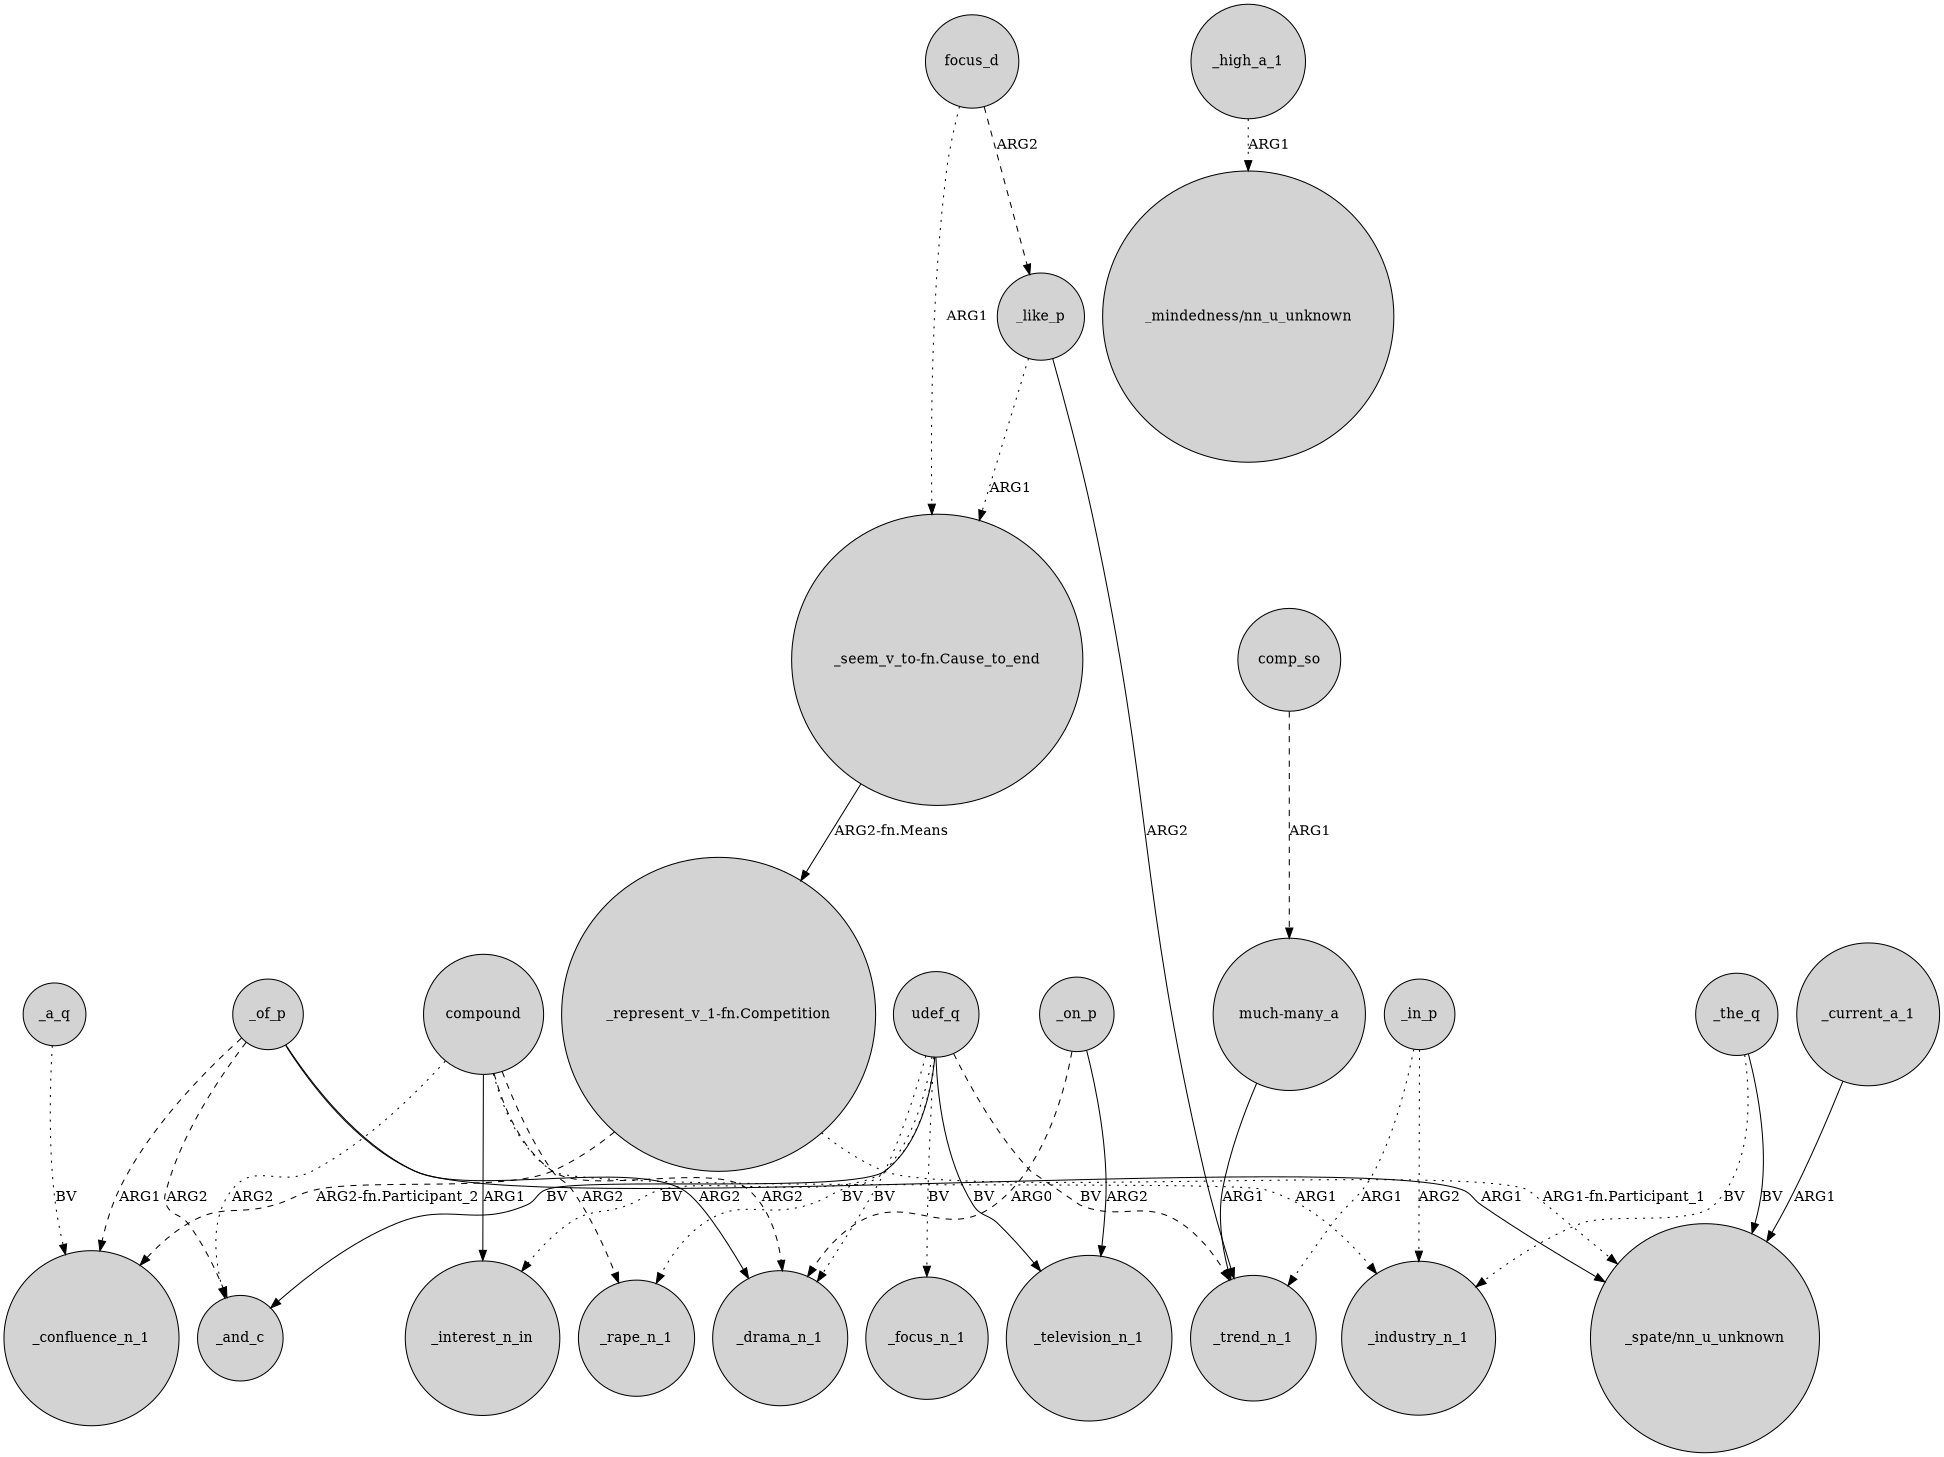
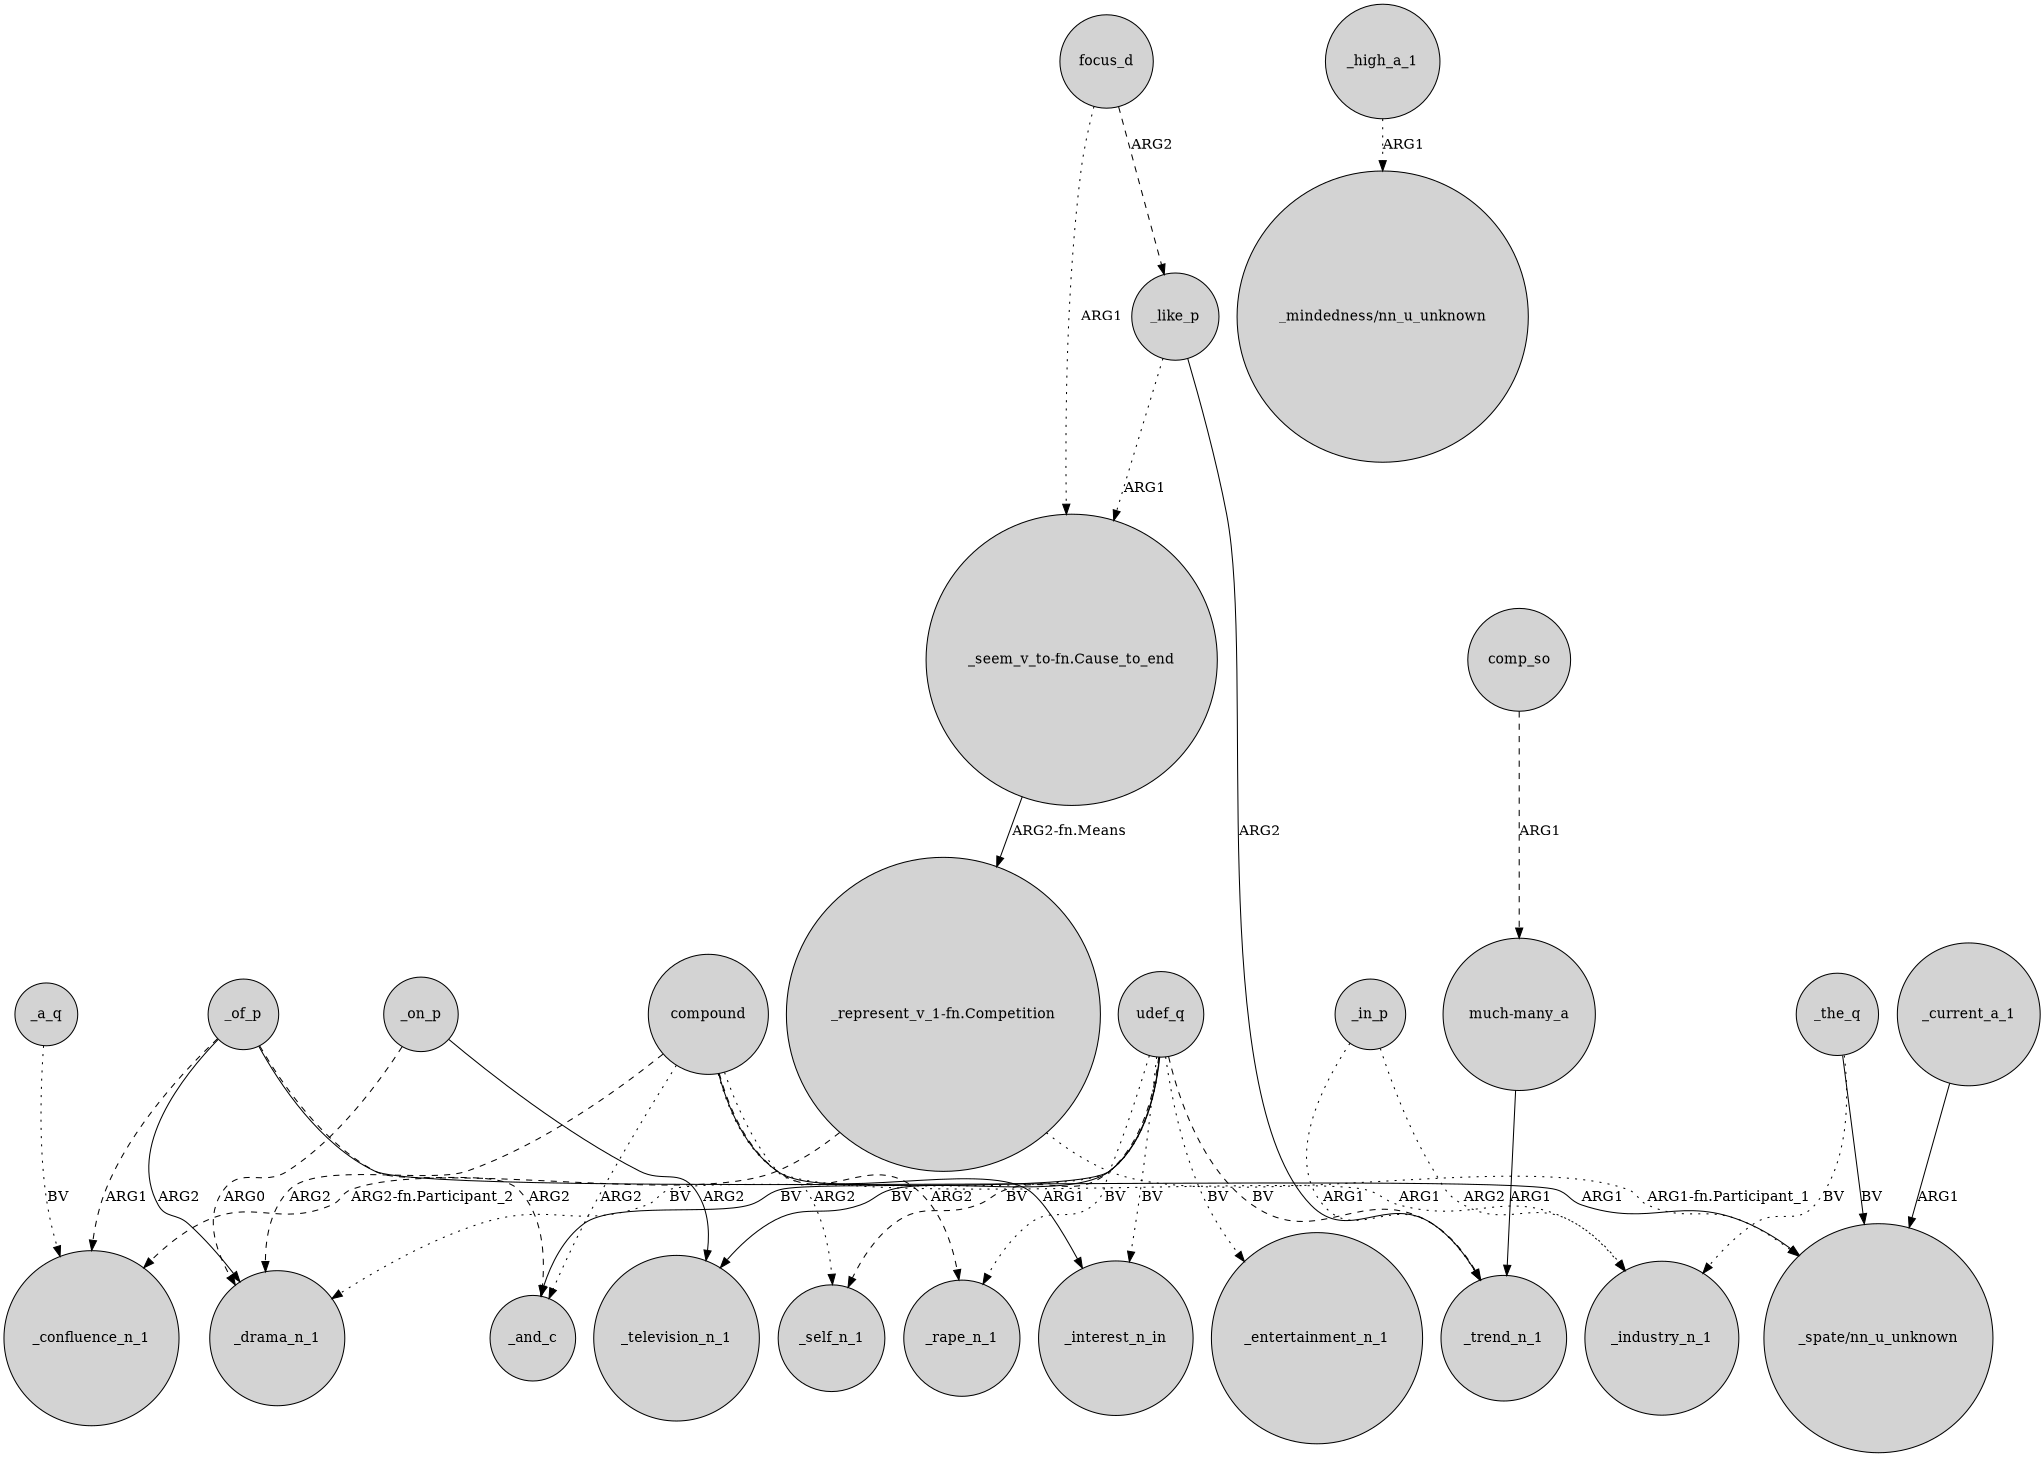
none -> (832, 1338)
(927, 1338) -> (1317, 1338)
